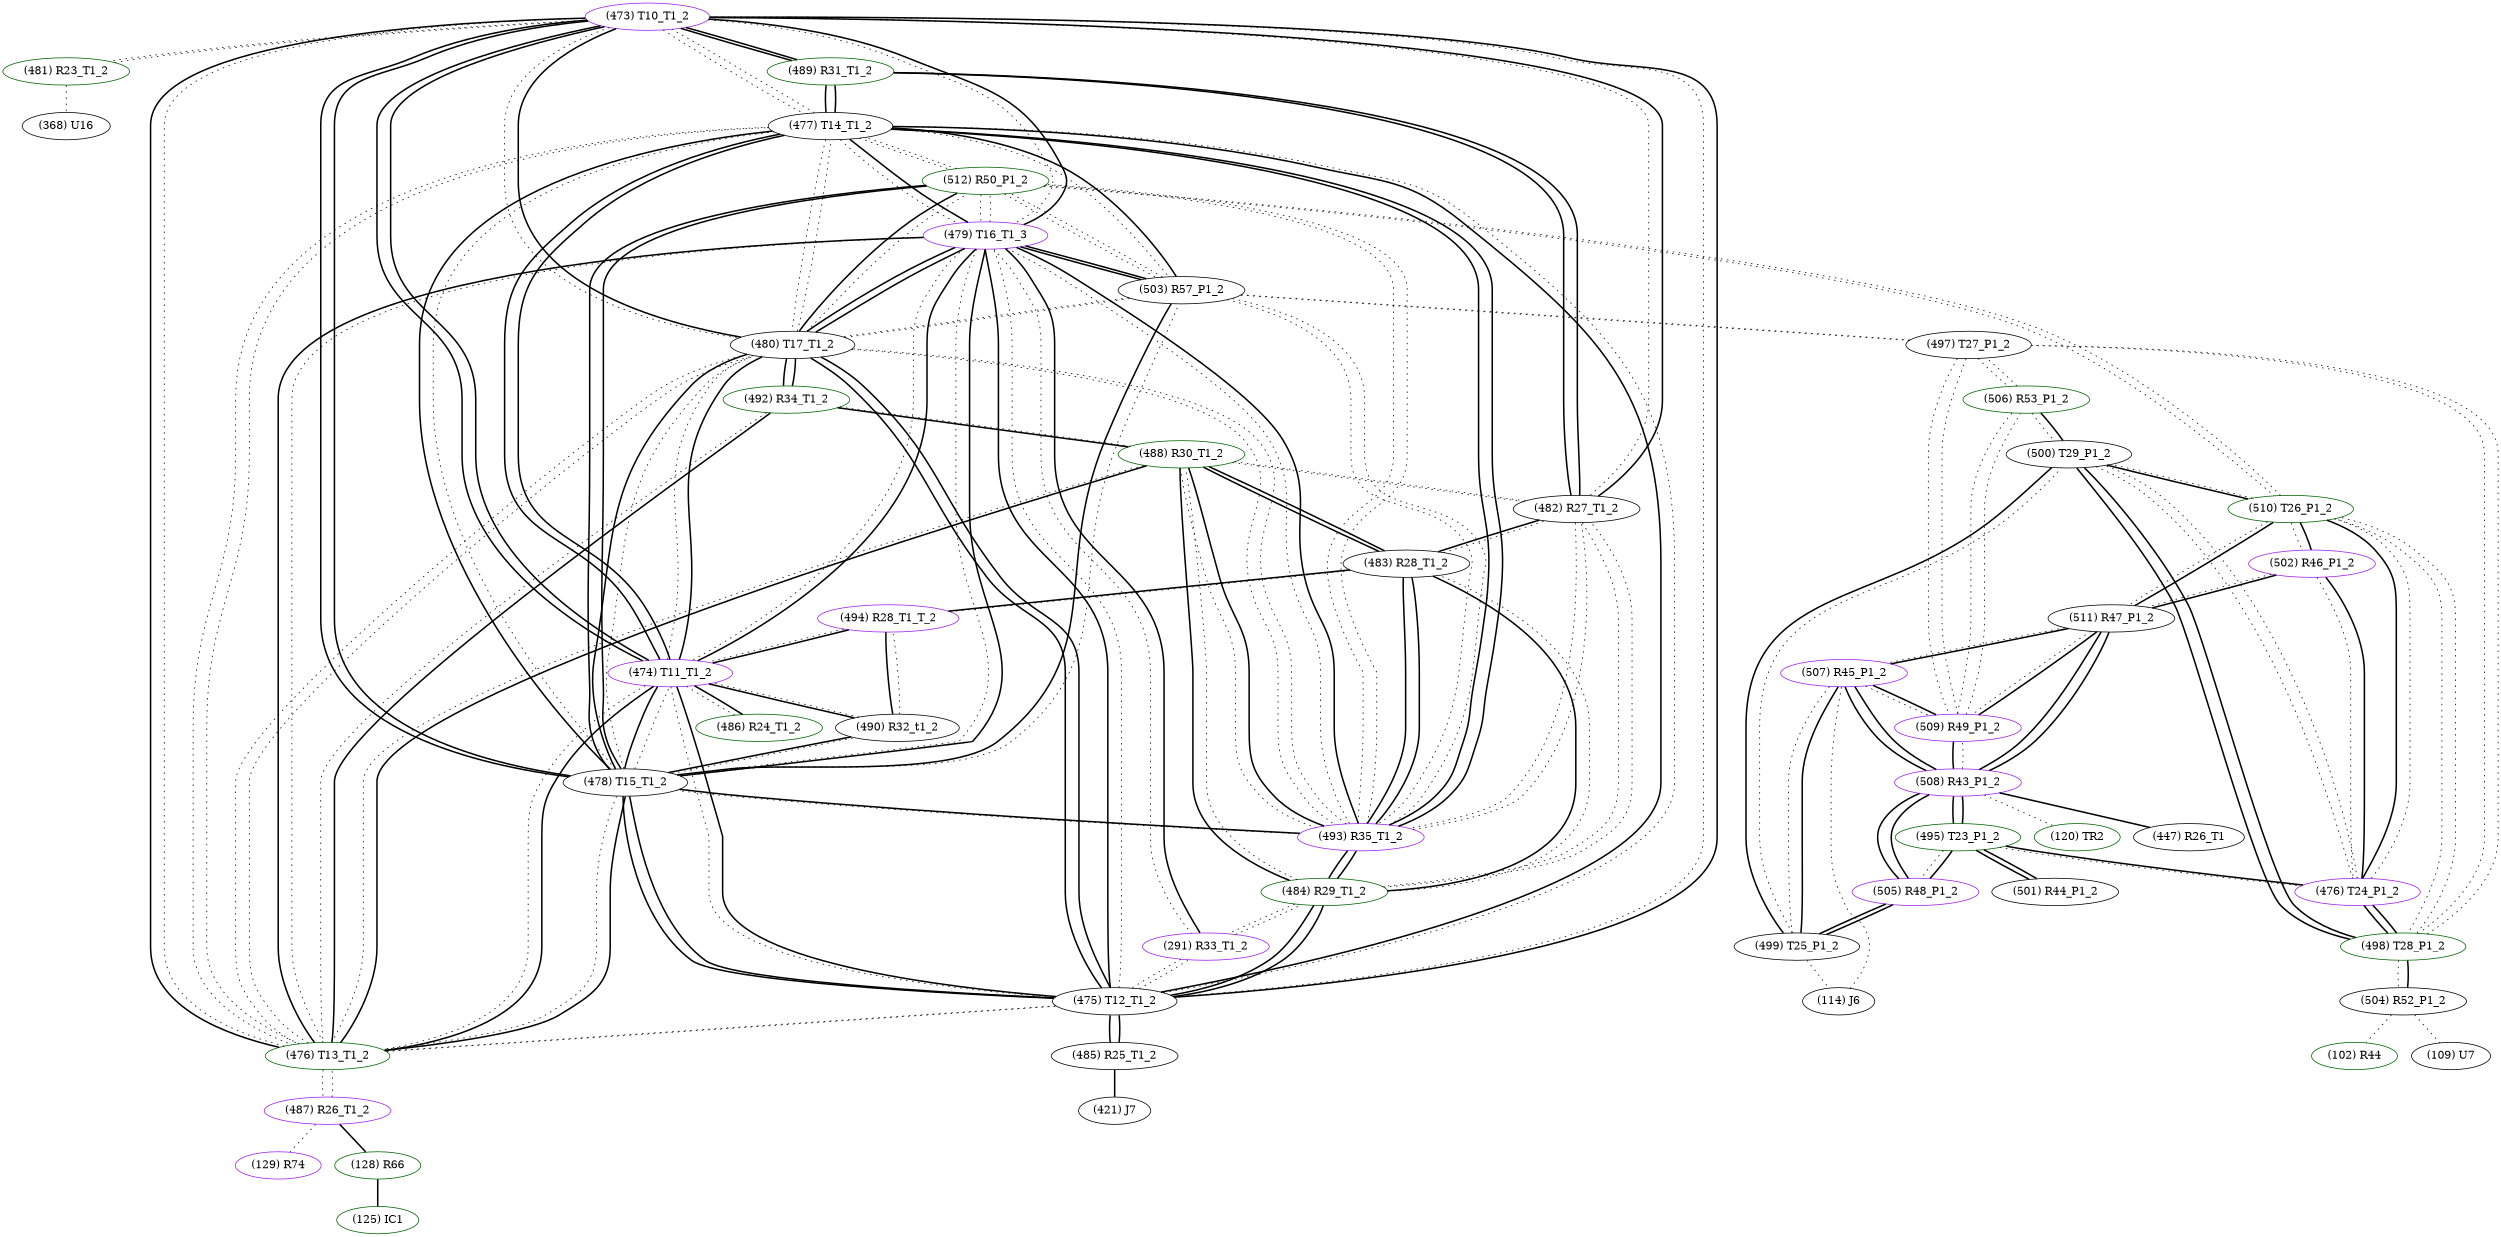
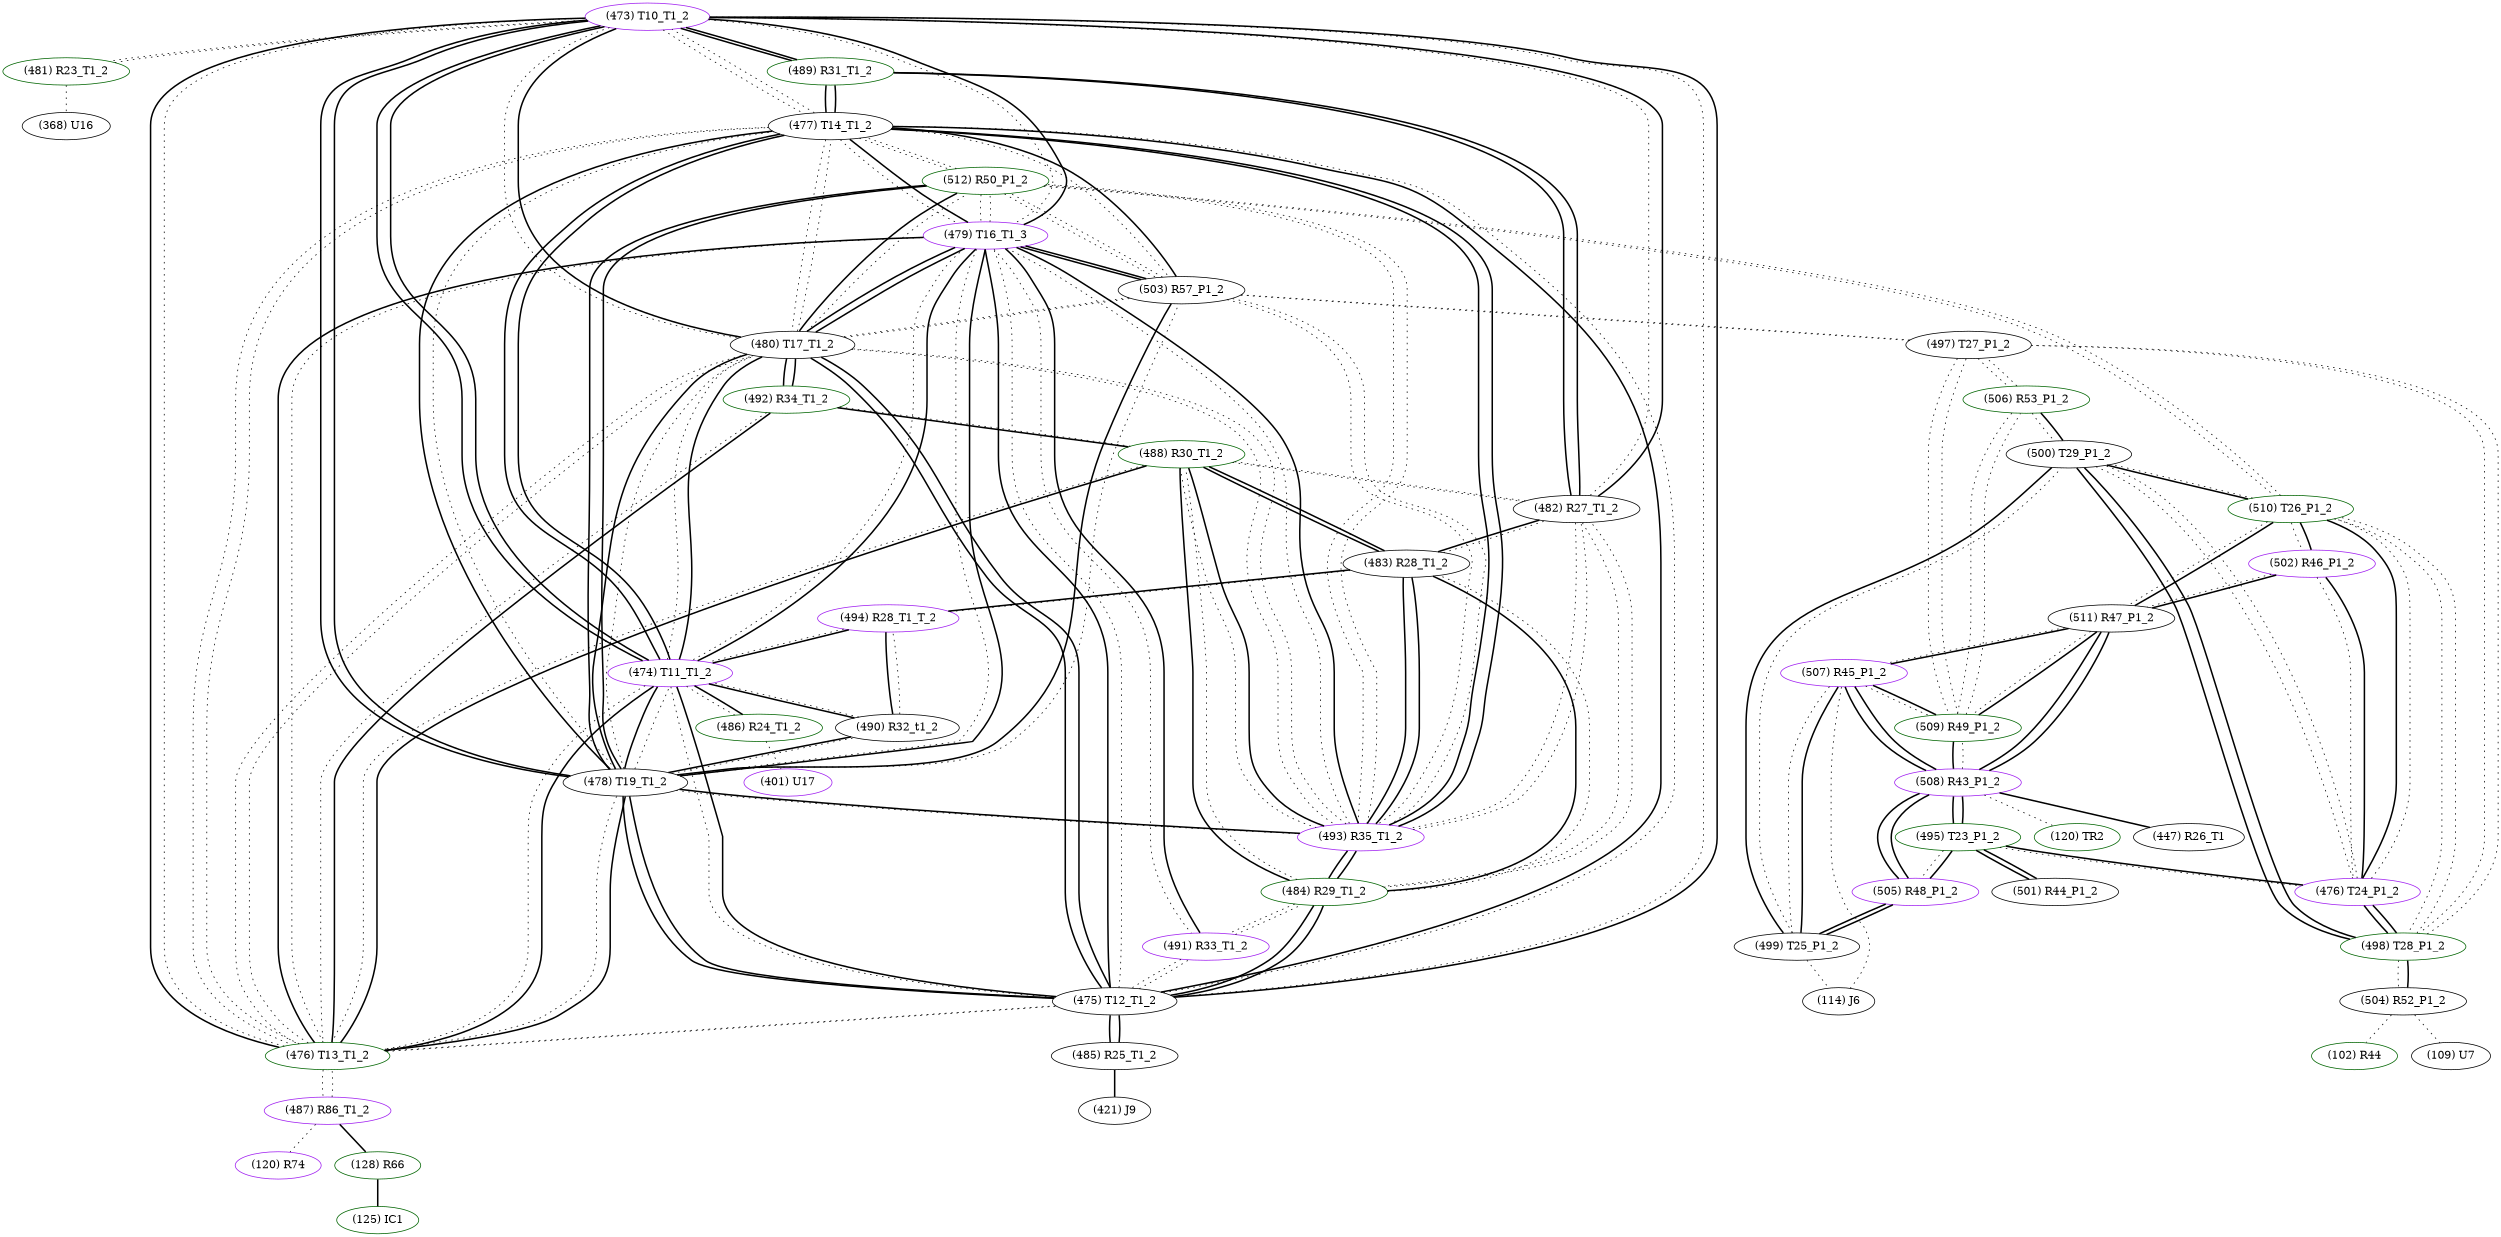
(1958, 728) -> (1958, 728)
(625, 783) -> (625, 783)
none -> (788, 783)
(1206, 947) -> (1206, 947)
(328, 1111) -> (328, 1111)
(1115, 1111) -> (1115, 1111)
(278, 1165) -> (278, 1165)
